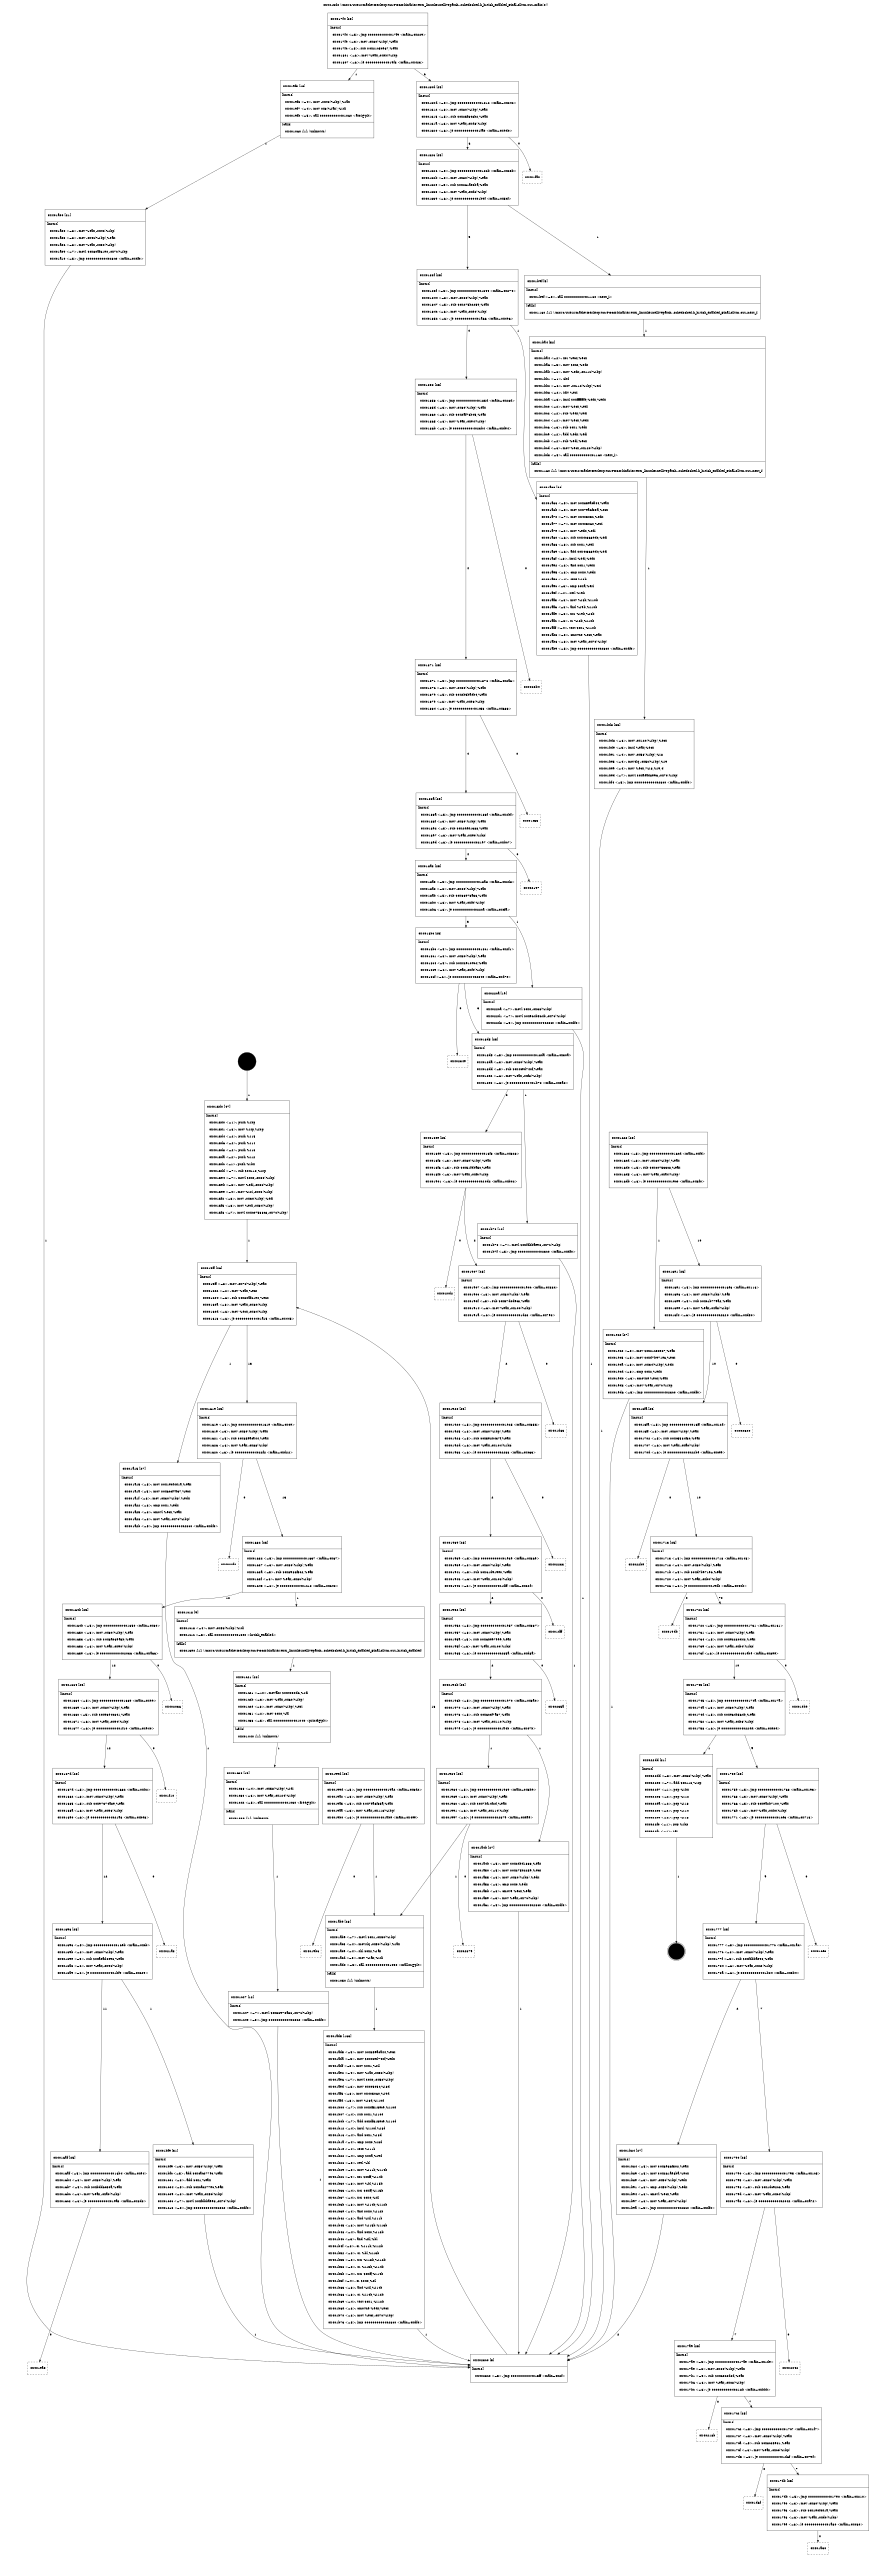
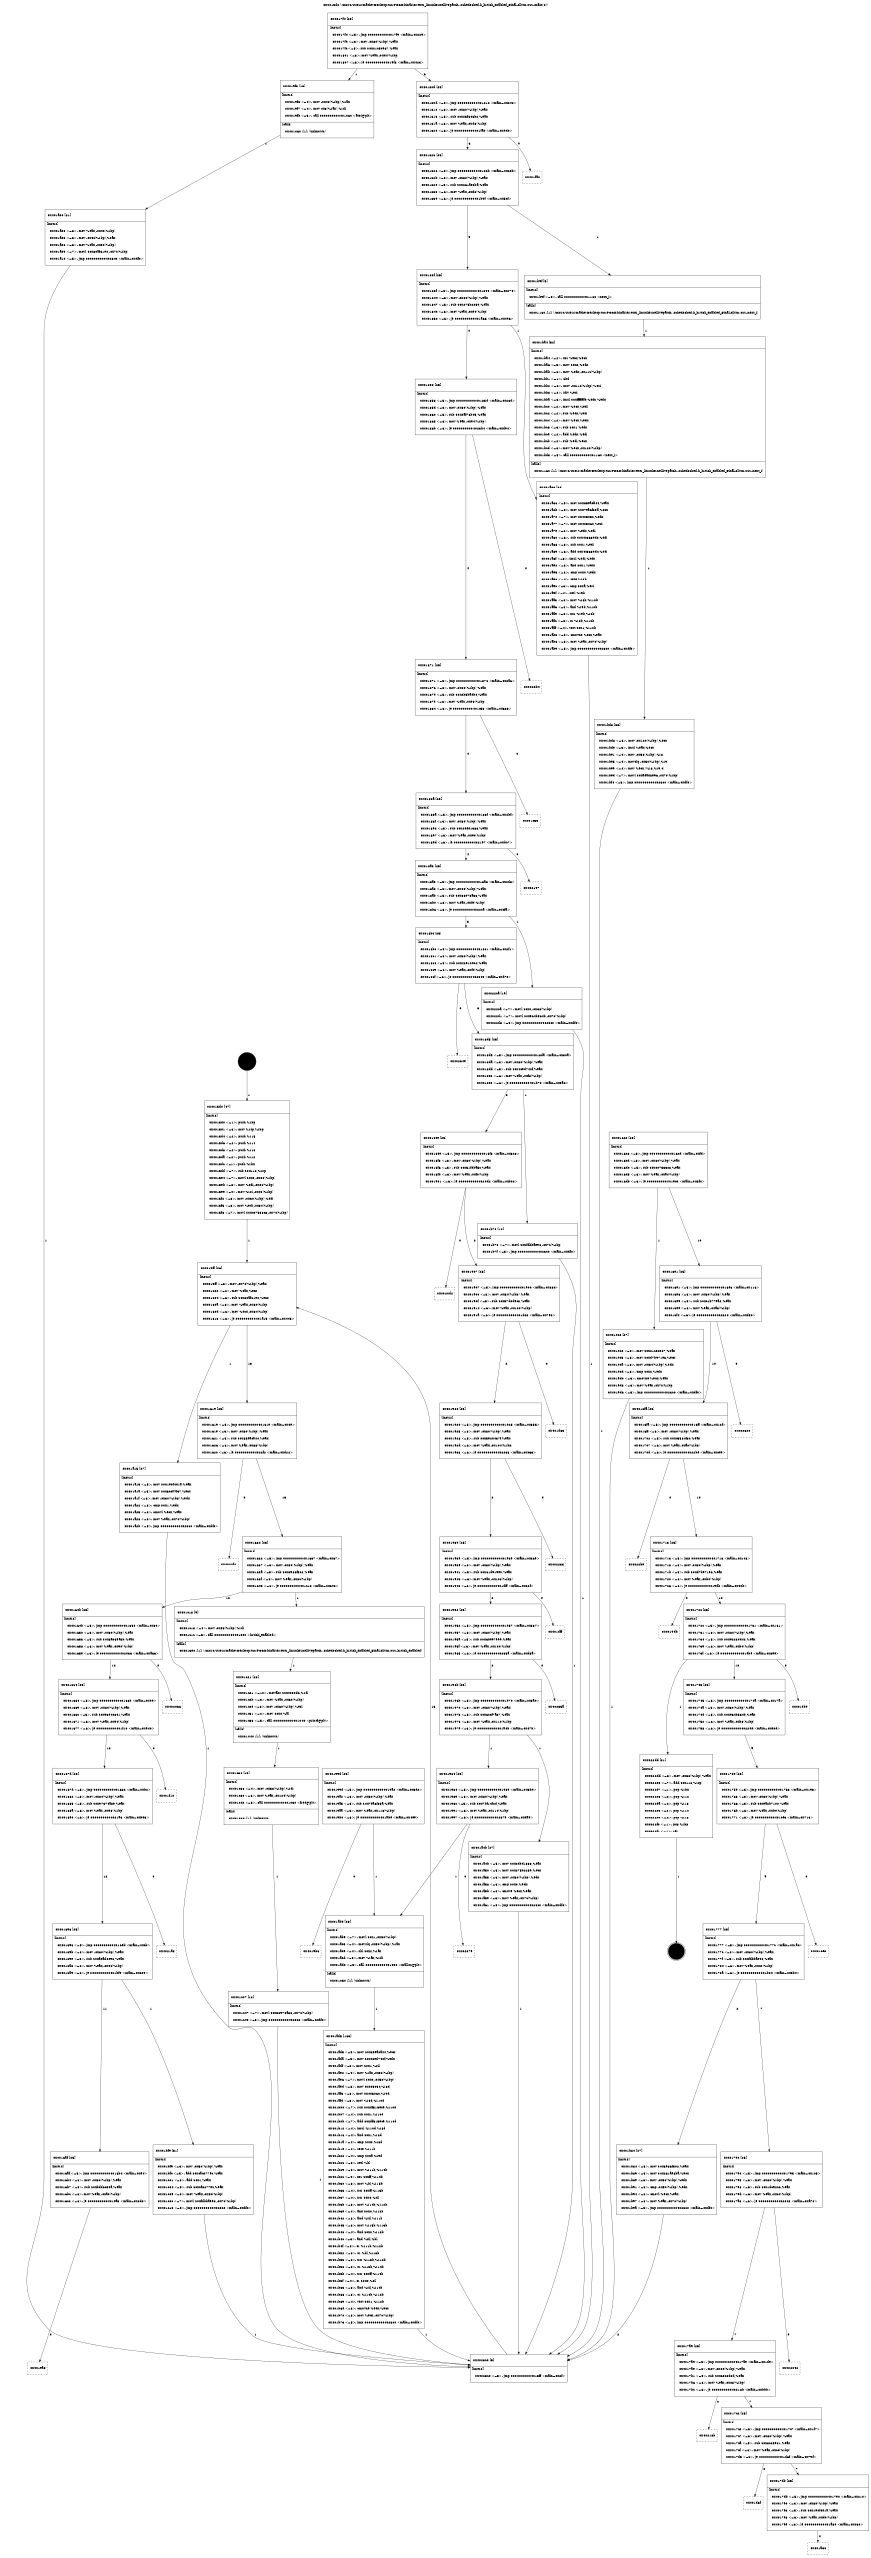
(720, 1598) -> (720, 1598)
(711, 1744) -> (668, 1704)
